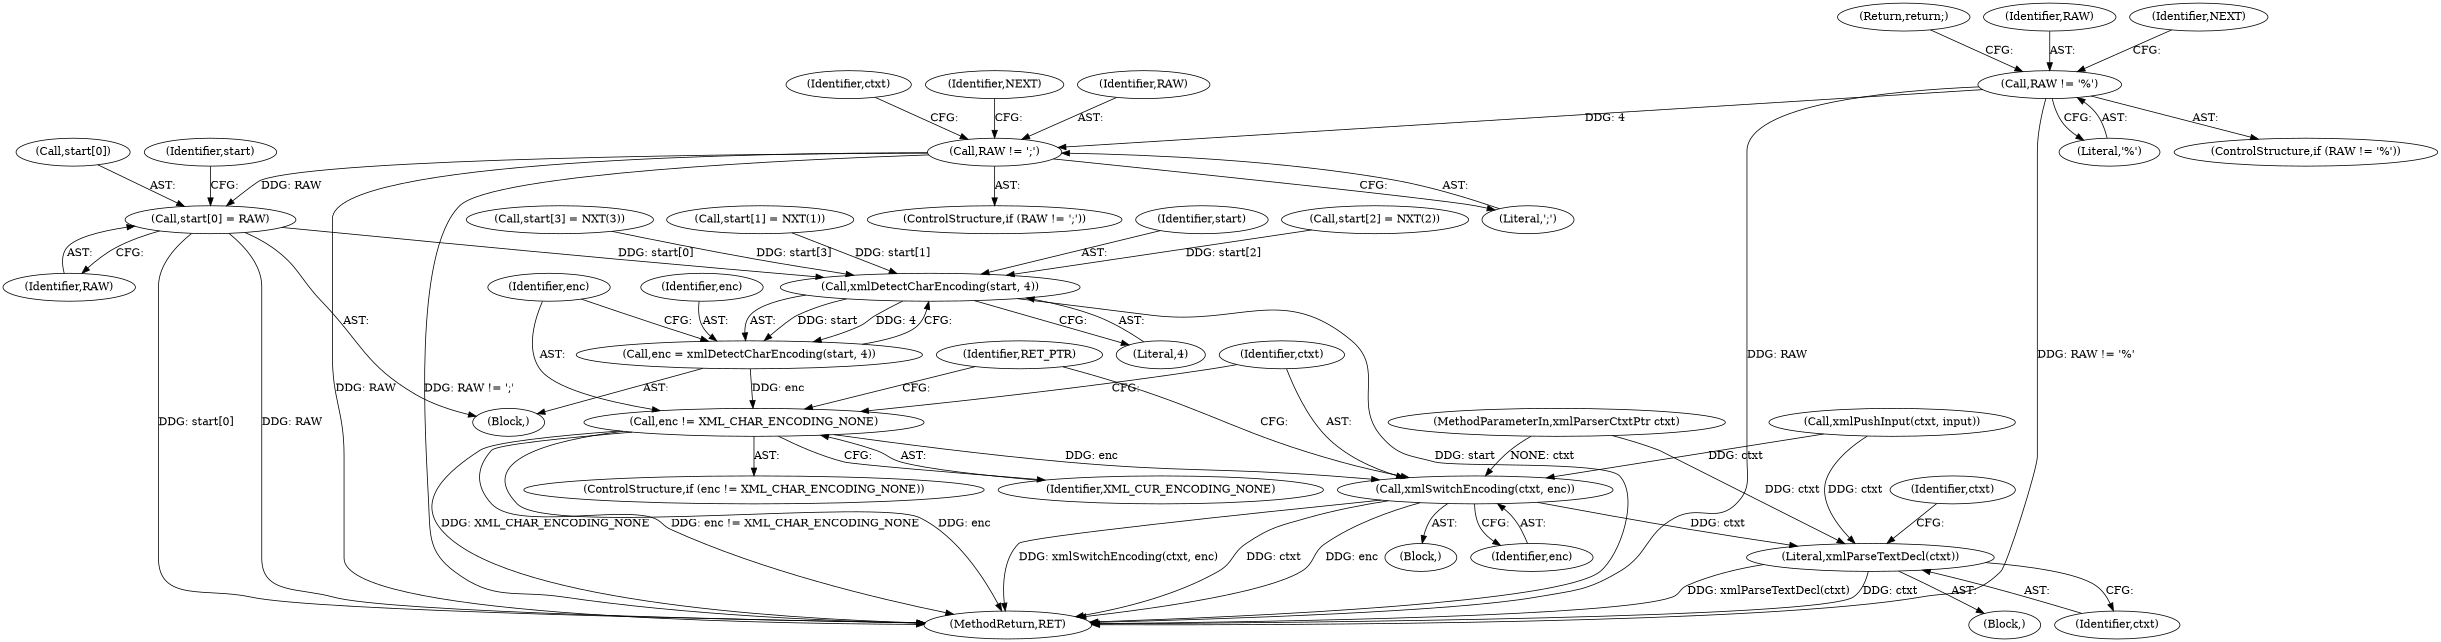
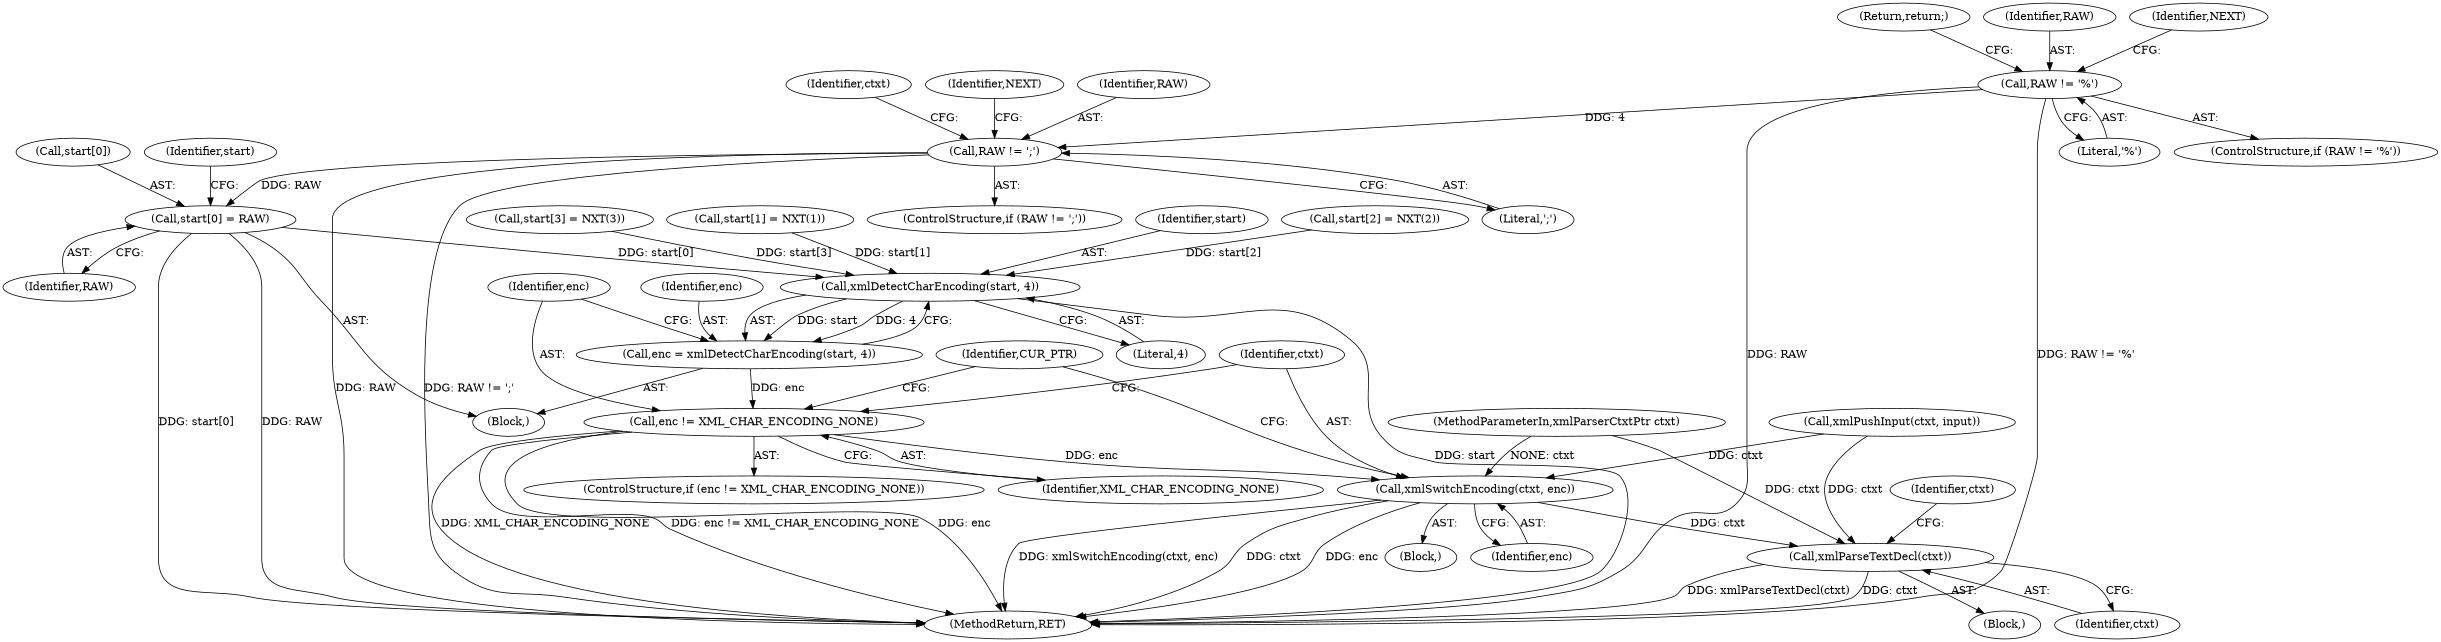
(1019, 355) -> (1019, 355)
(1161, 490) -> (1161, 490)
(1870, 557) -> (1870, 557)
